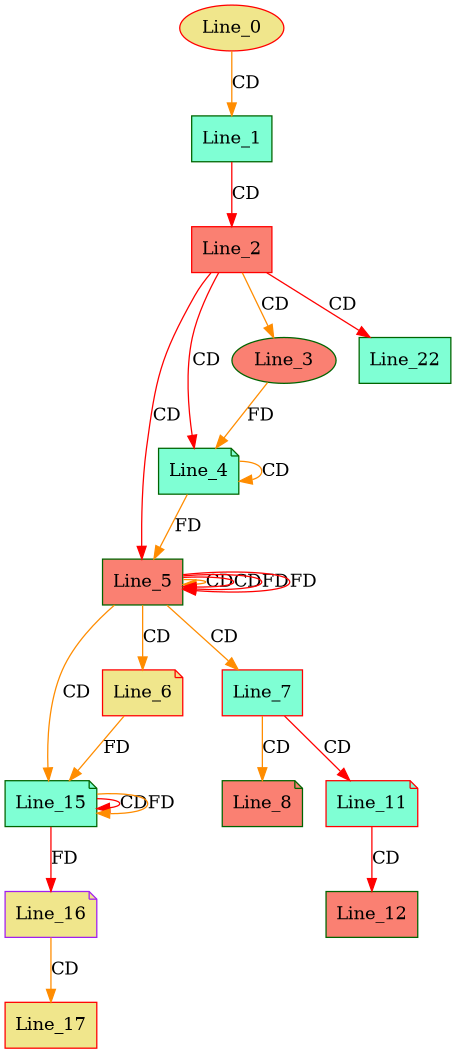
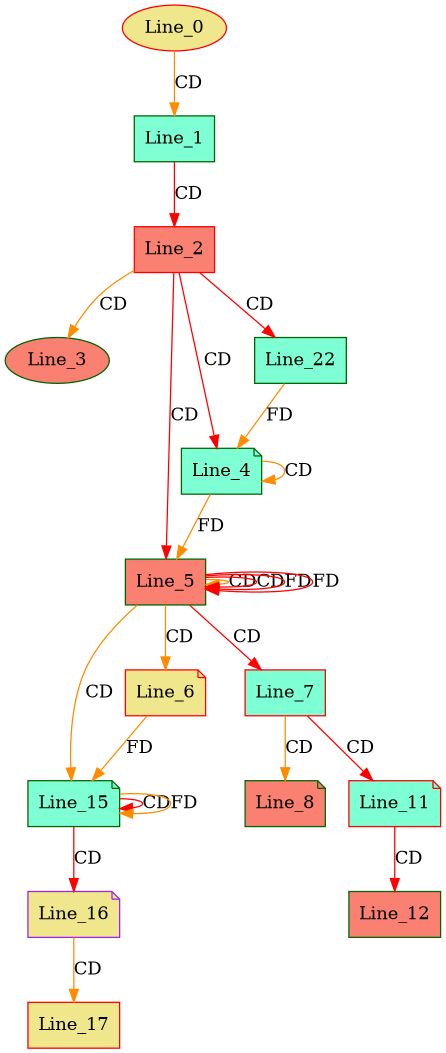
(246, 410) -> (265, 411)
(198, 633) -> (220, 633)
(65, 859) -> (88, 859)
